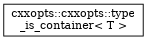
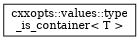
(73, 20) -> (70, 20)
